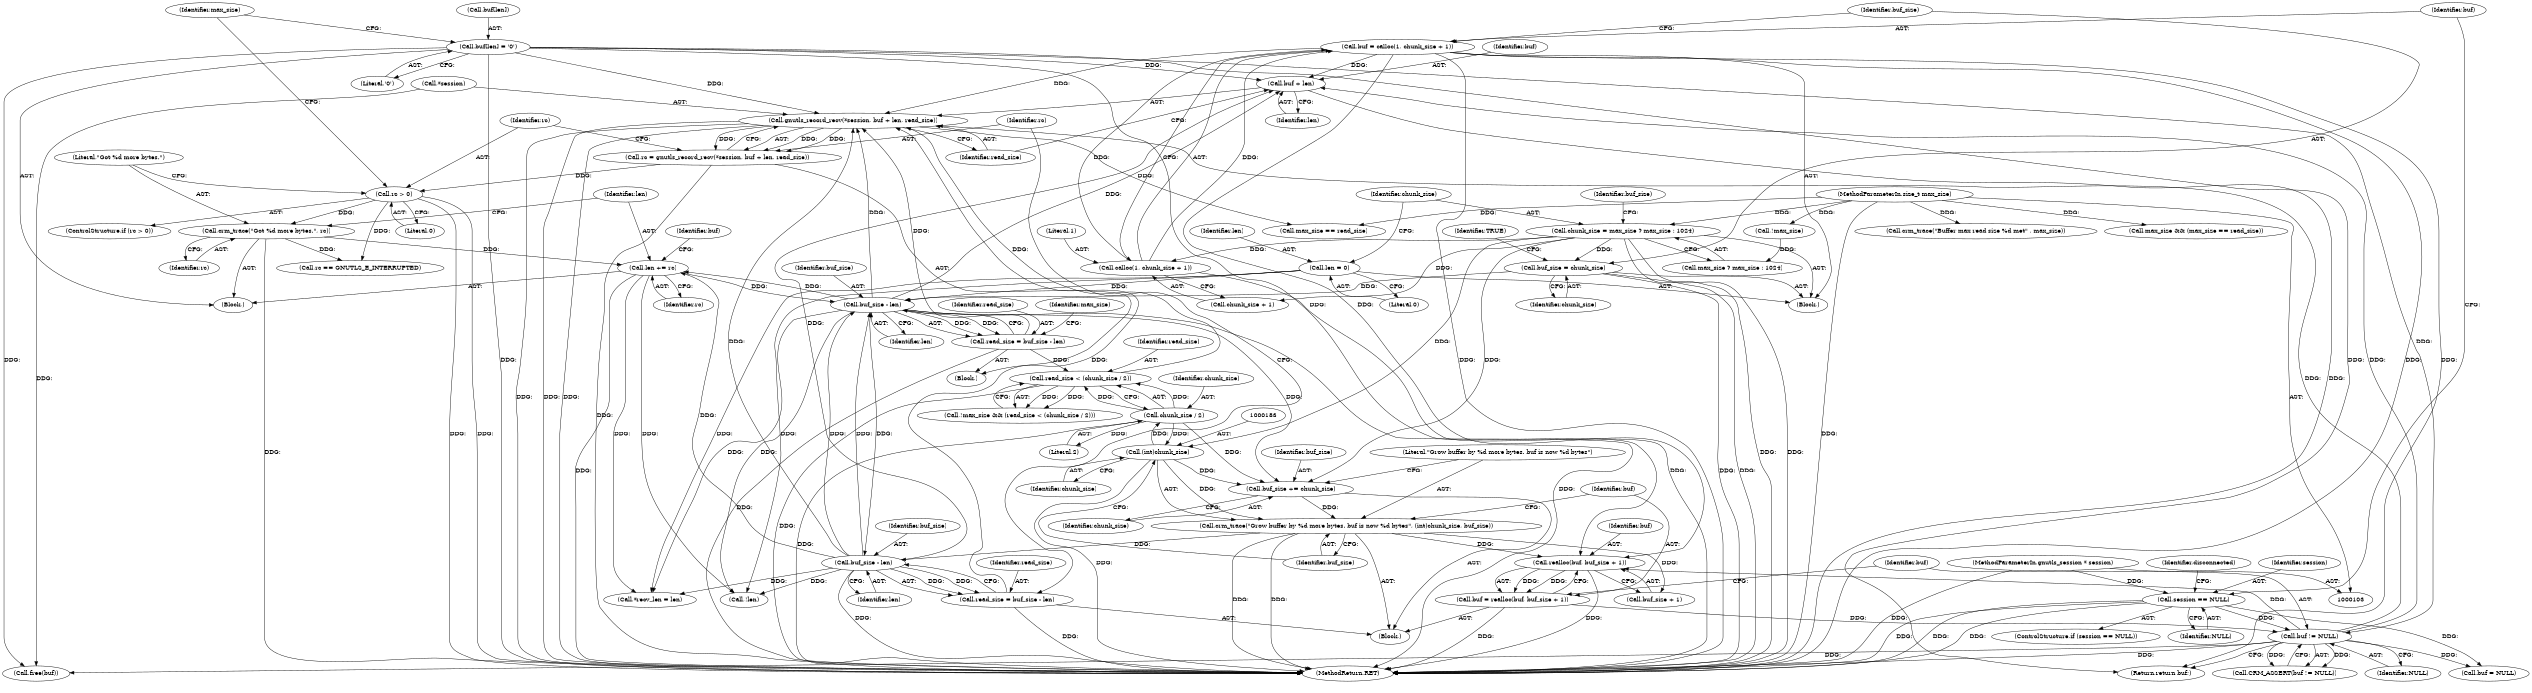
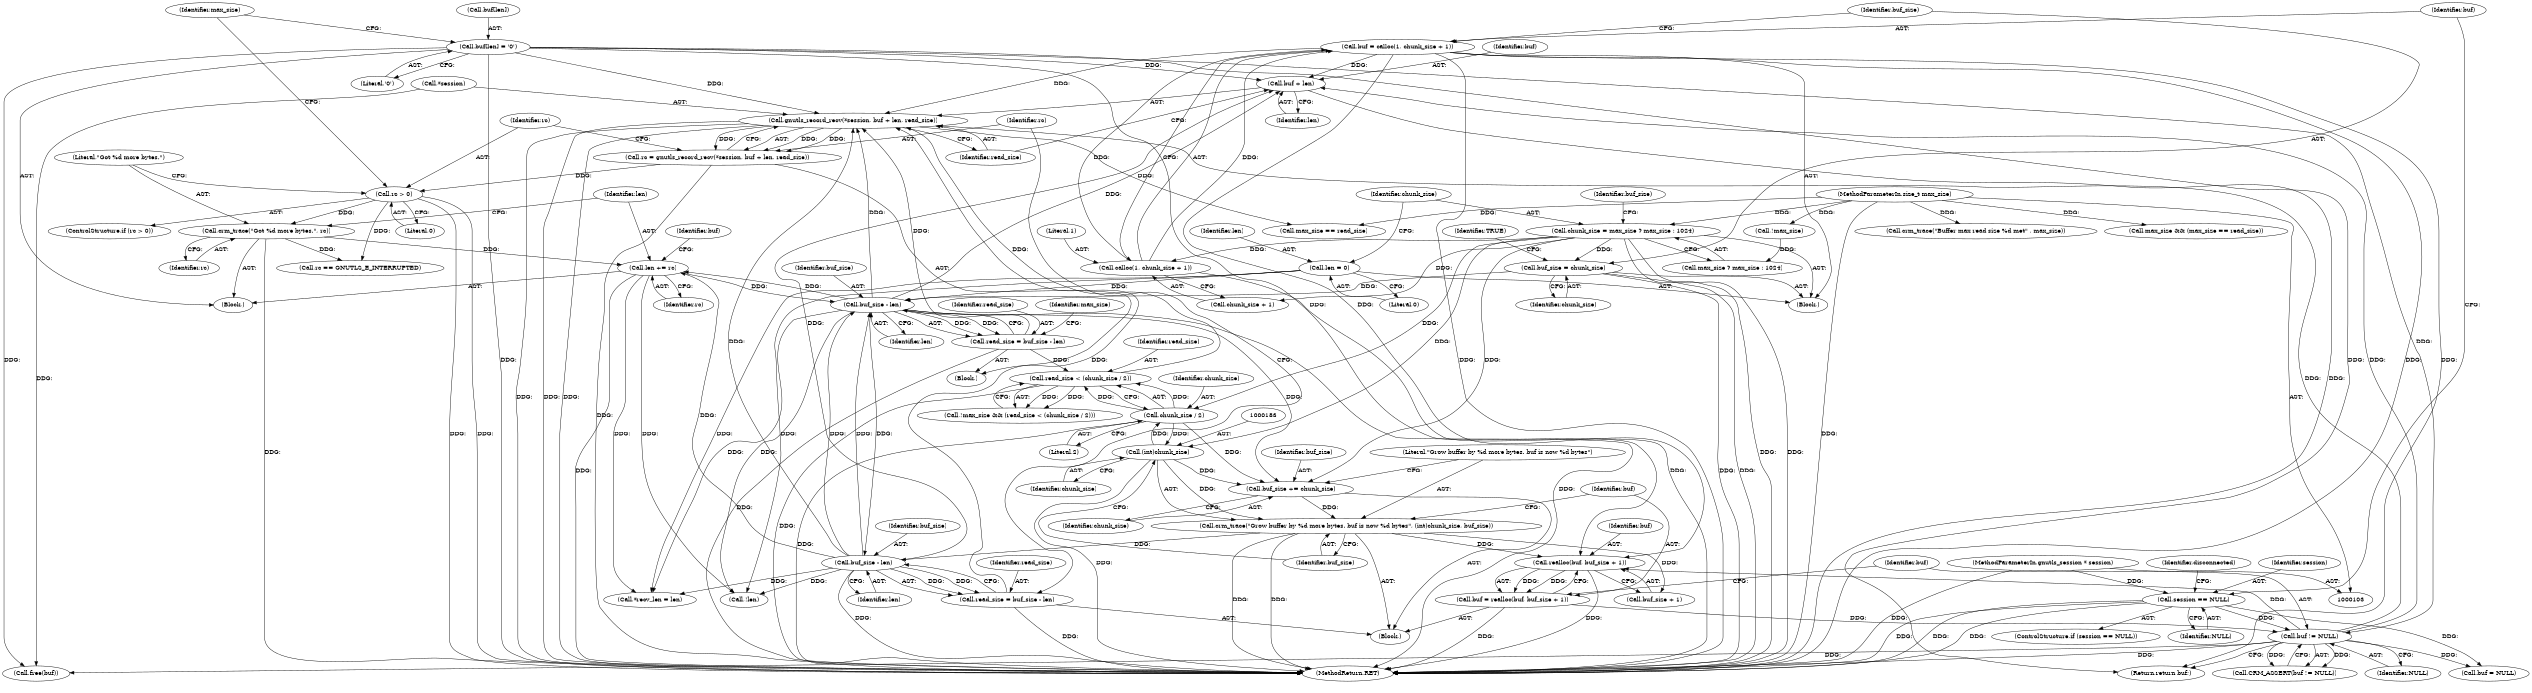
none -> (1395, 338)
(1120, 434) -> (1120, 434)
